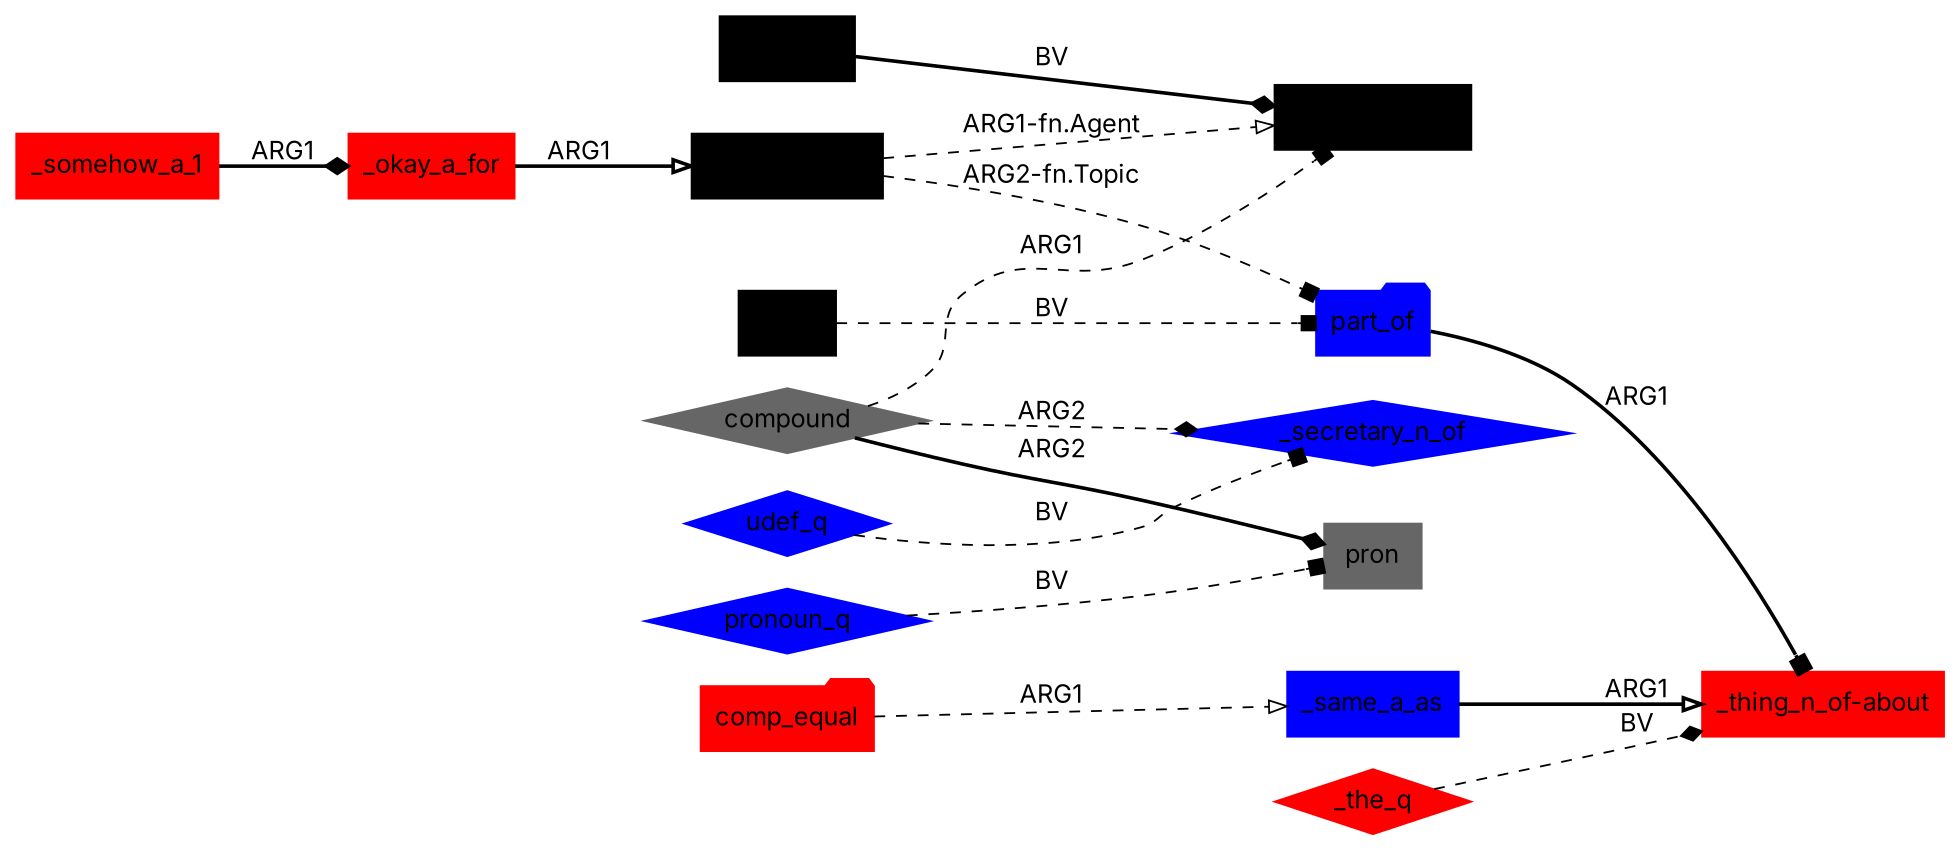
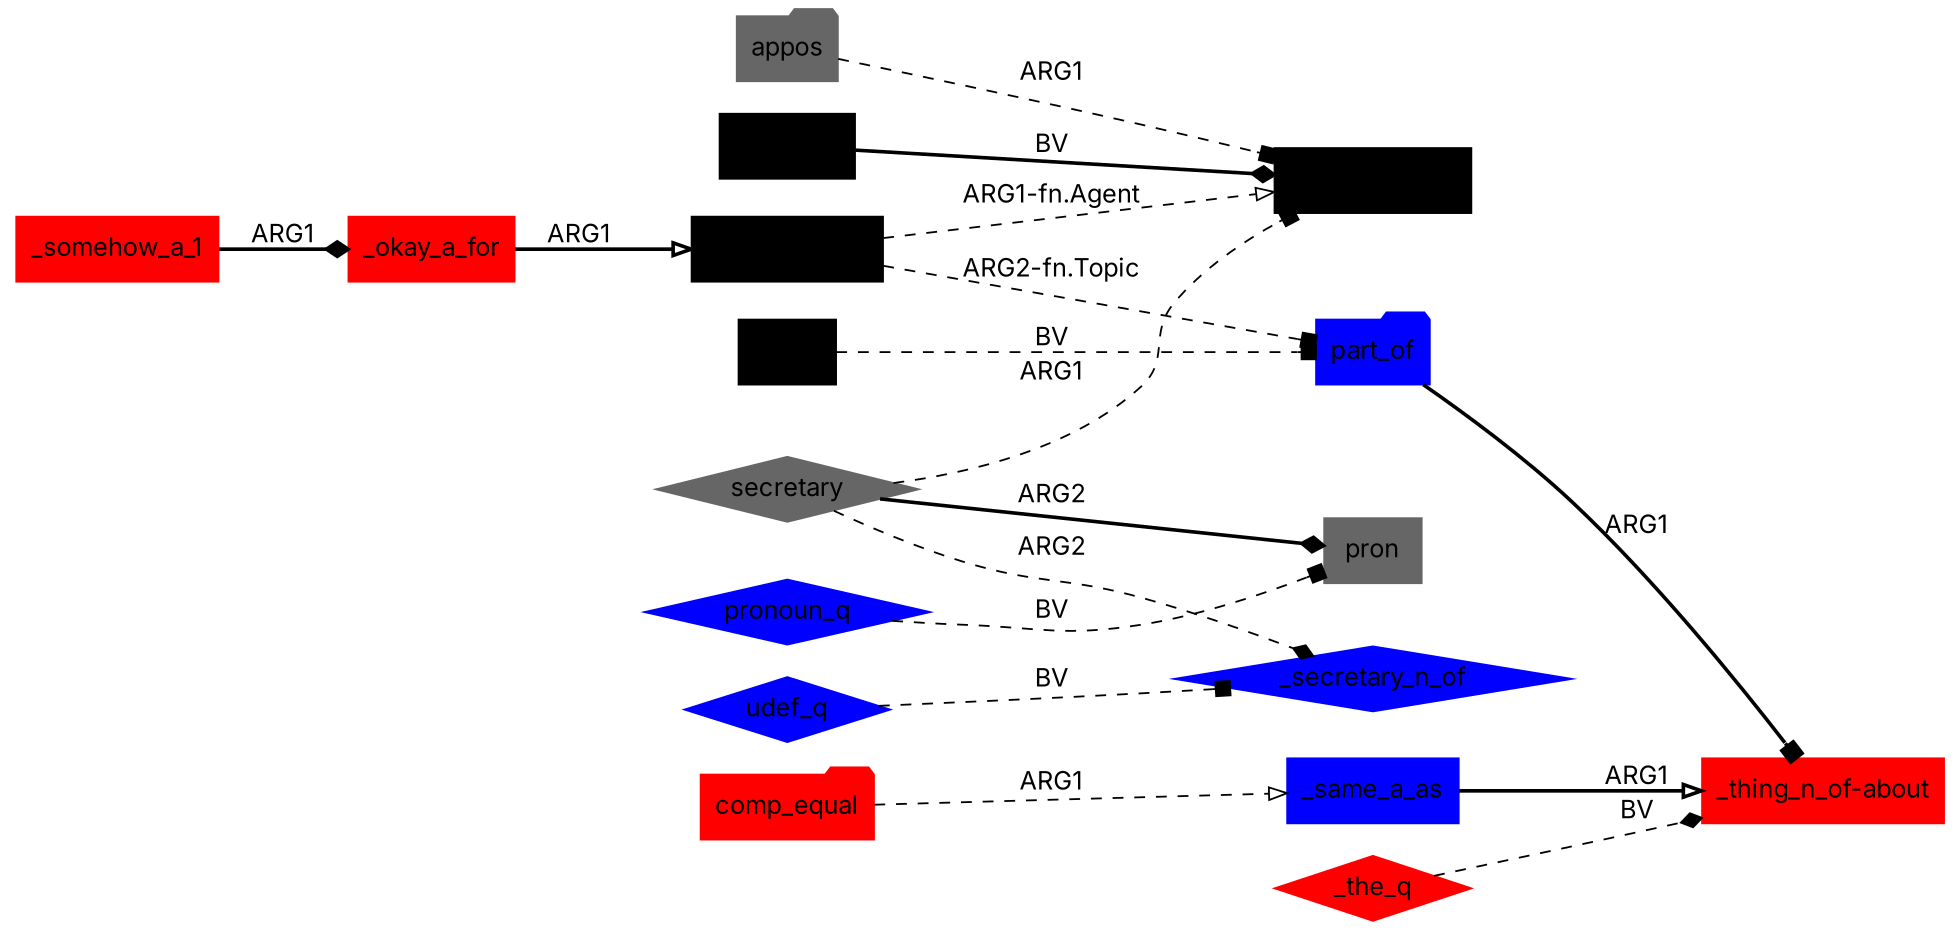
none -> (787, 49)
(787, 421) -> (787, 489)
